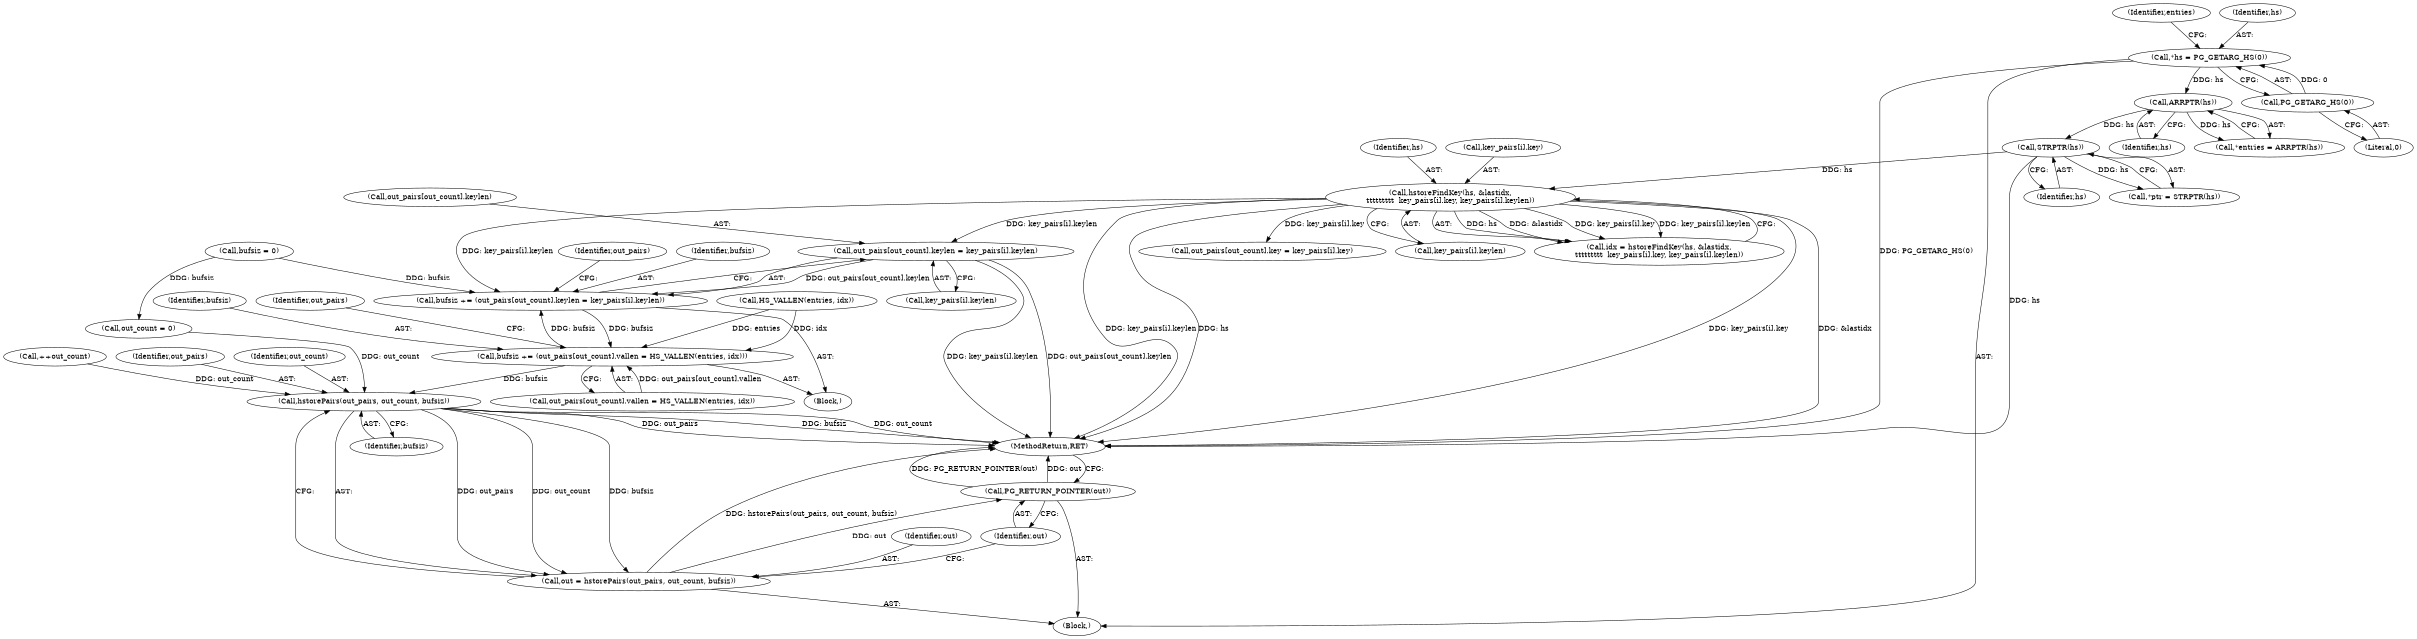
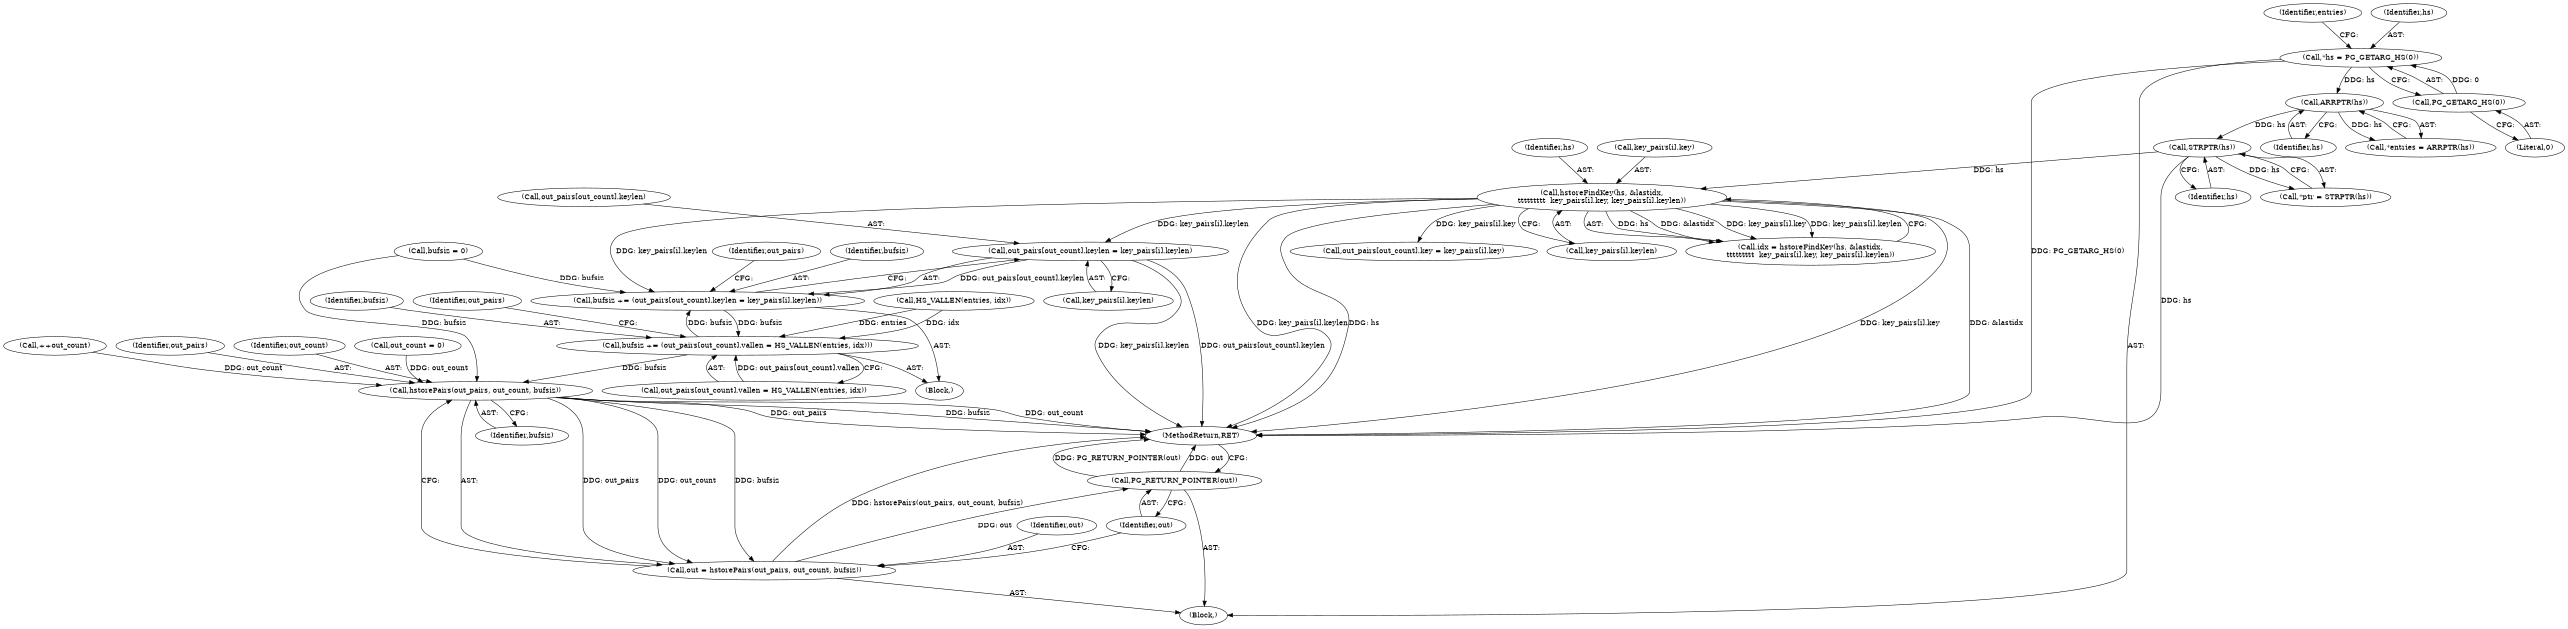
(168, 276) -> (343, 319)
